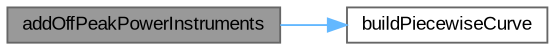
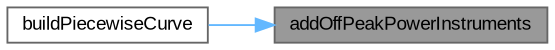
(304, 25) -> (232, 25)
